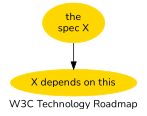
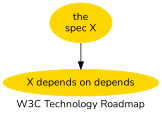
(74, 83) -> (81, 83)
